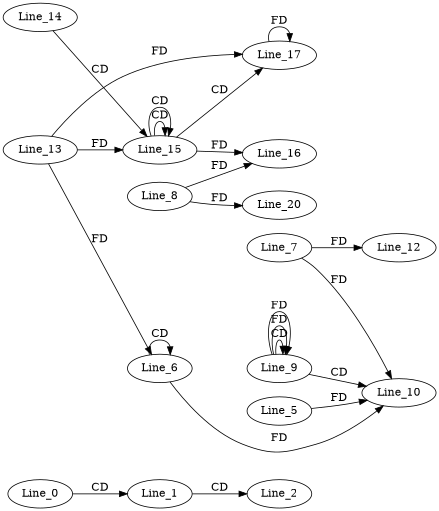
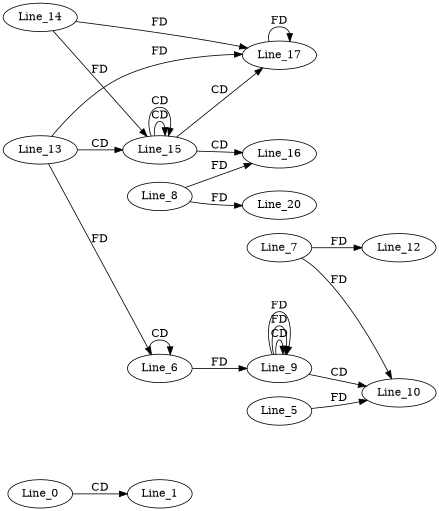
none -> (158, 33)
(100, 70) -> (100, 70)
(100, 144) -> (100, 144)
(220, 146) -> (220, 146)
(266, 451) -> (216, 368)
(279, 494) -> none
